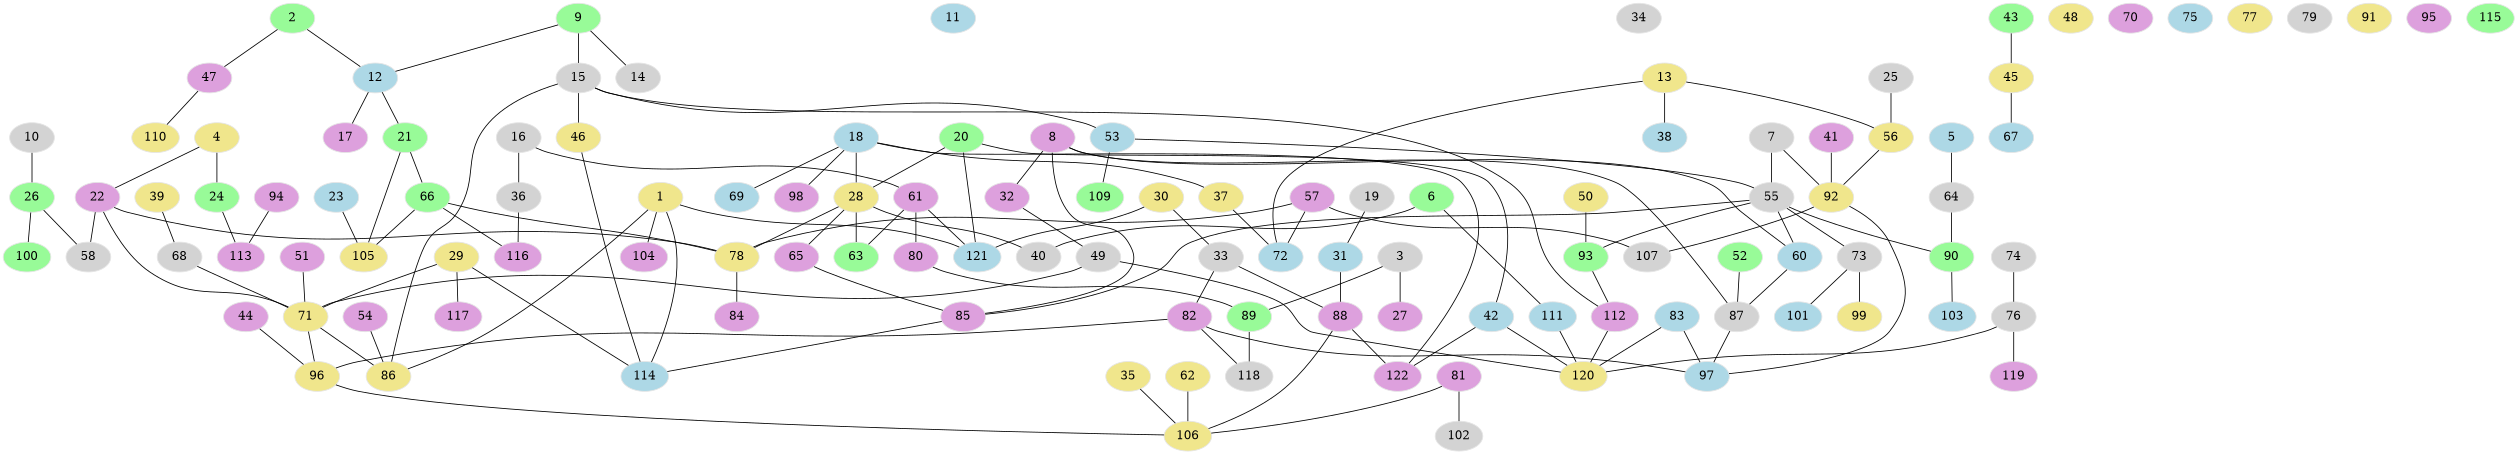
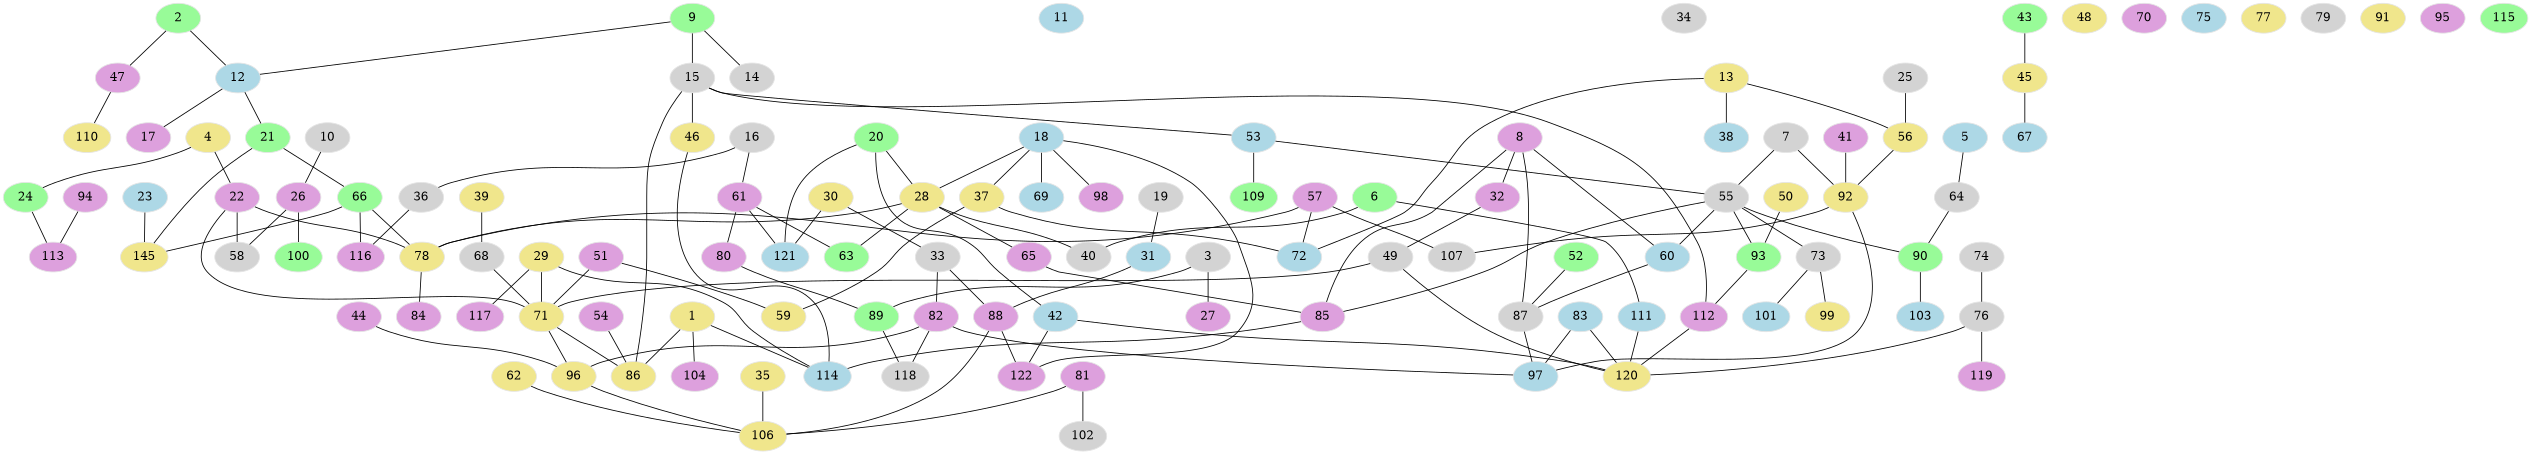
(32, 197) -> (298, 197)
(820, 225) -> none
(364, 257) -> (144, 257)
none -> (784, 317)
